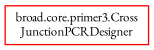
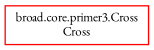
(77, 25) -> (77, 25)
